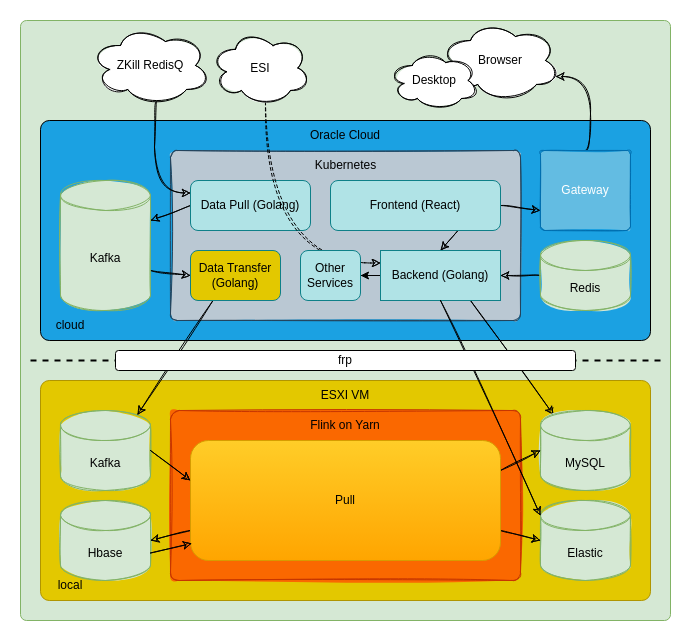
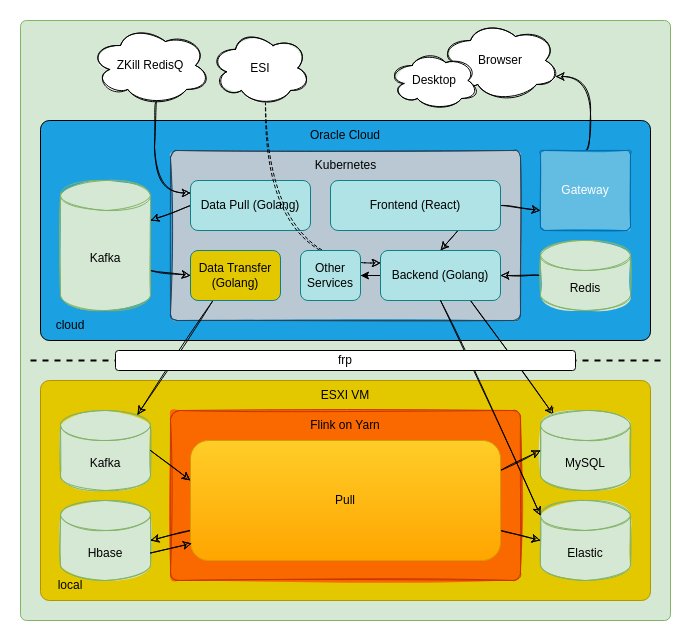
(441, 276) -> (441, 276)
